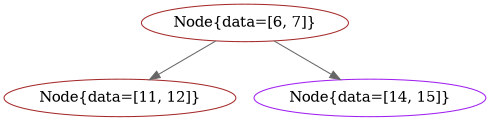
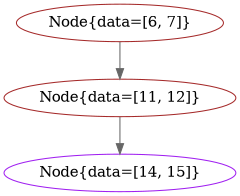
(303, 58) -> (120, 130)
